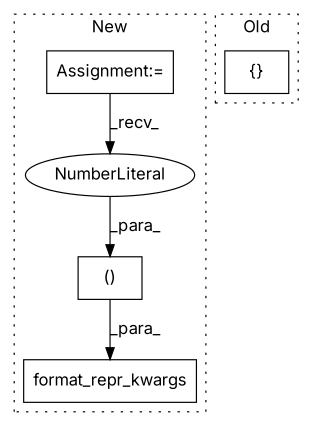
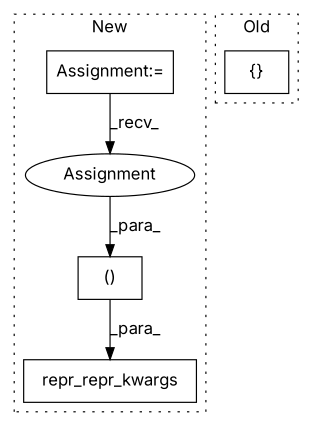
(110, 175) -> (110, 175)
(110, 381) -> (110, 381)
